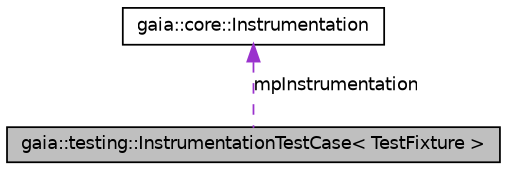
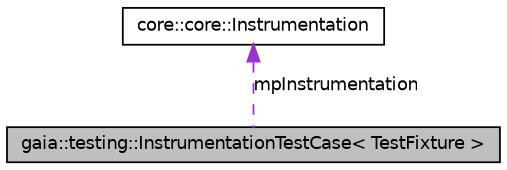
(253, 26) -> (253, 26)
